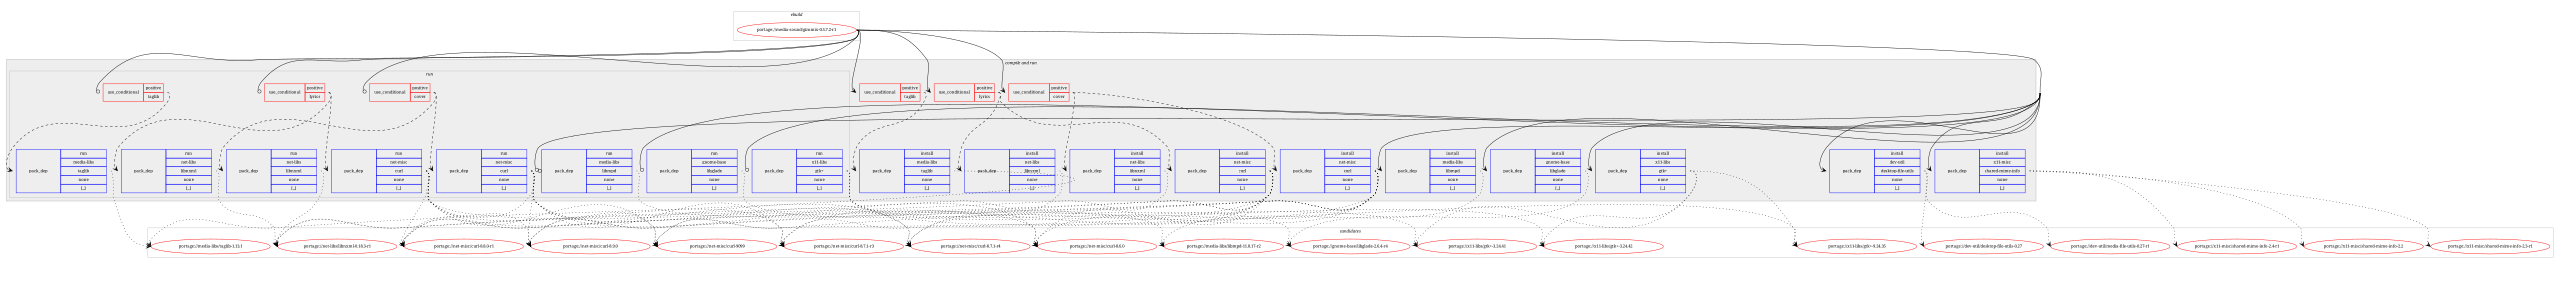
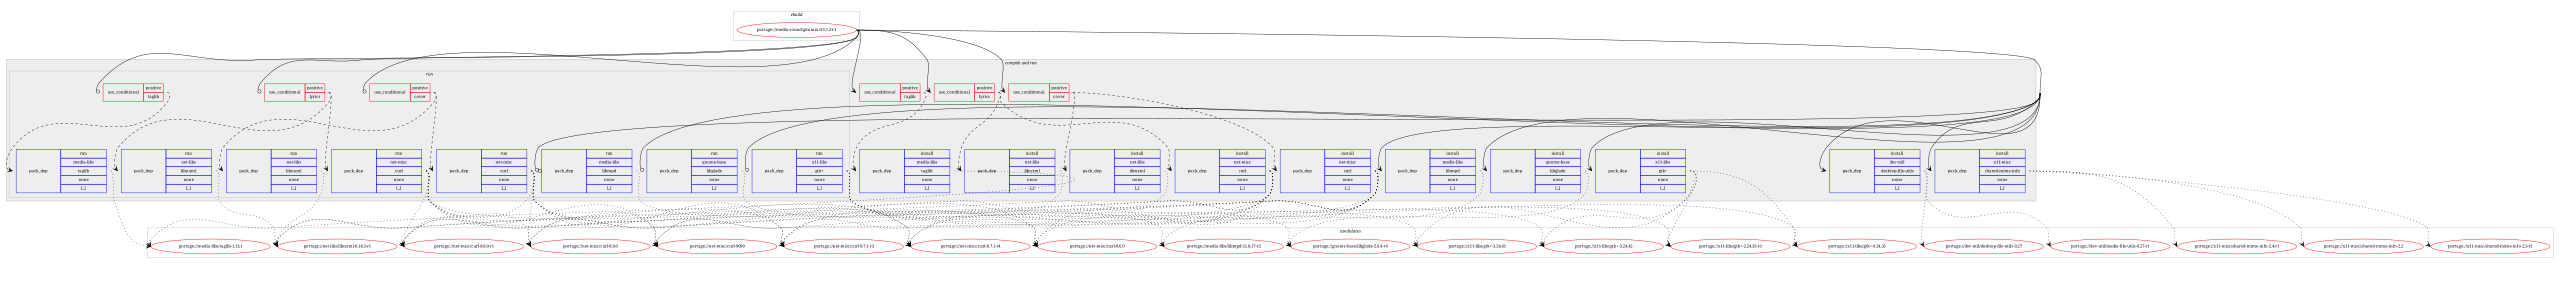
none -> (1730, 246)
